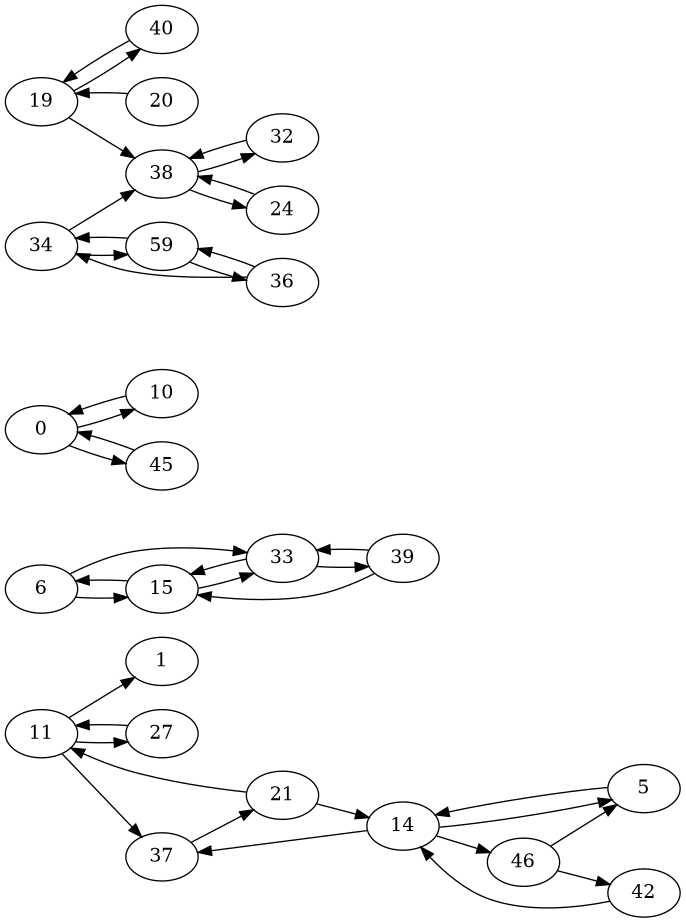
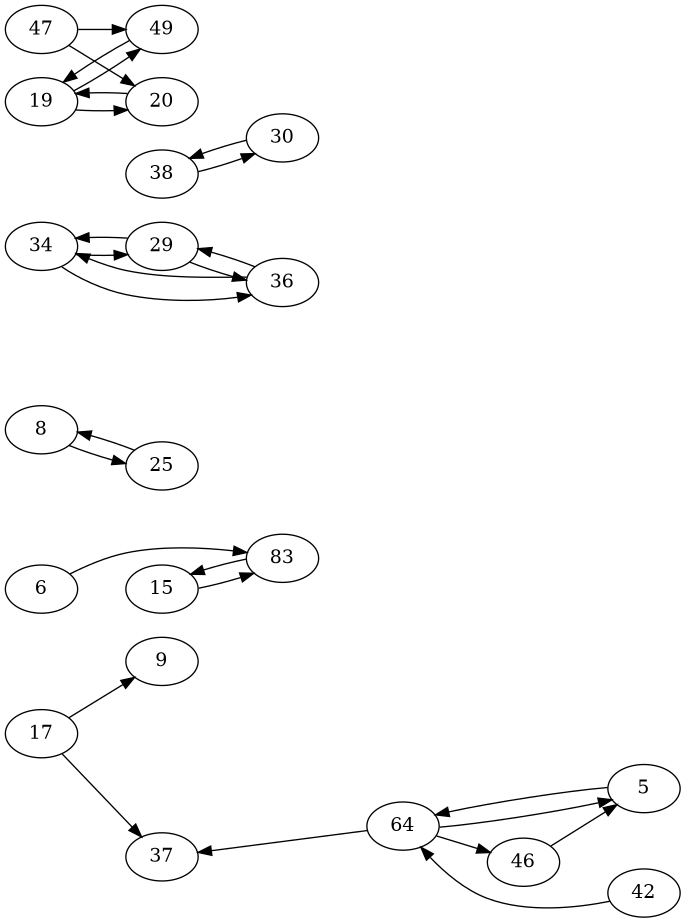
none -> (42, 29)
(162, 29) -> (162, 29)
(96, 134) -> (95, 111)
(283, 138) -> (283, 138)
(283, 210) -> none
(96, 214) -> (147, 298)
(162, 246) -> (162, 246)
(162, 394) -> none
(42, 430) -> (42, 430)
(162, 466) -> (162, 466)
(283, 558) -> (283, 558)
(403, 558) -> none
(108, 580) -> none
(95, 598) -> none
(162, 661) -> (162, 661)
(42, 734) -> (42, 734)
(162, 734) -> none
(283, 795) -> none
(403, 826) -> (403, 826)
(577, 876) -> none
